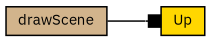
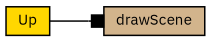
(126, 21) -> (69, 21)
